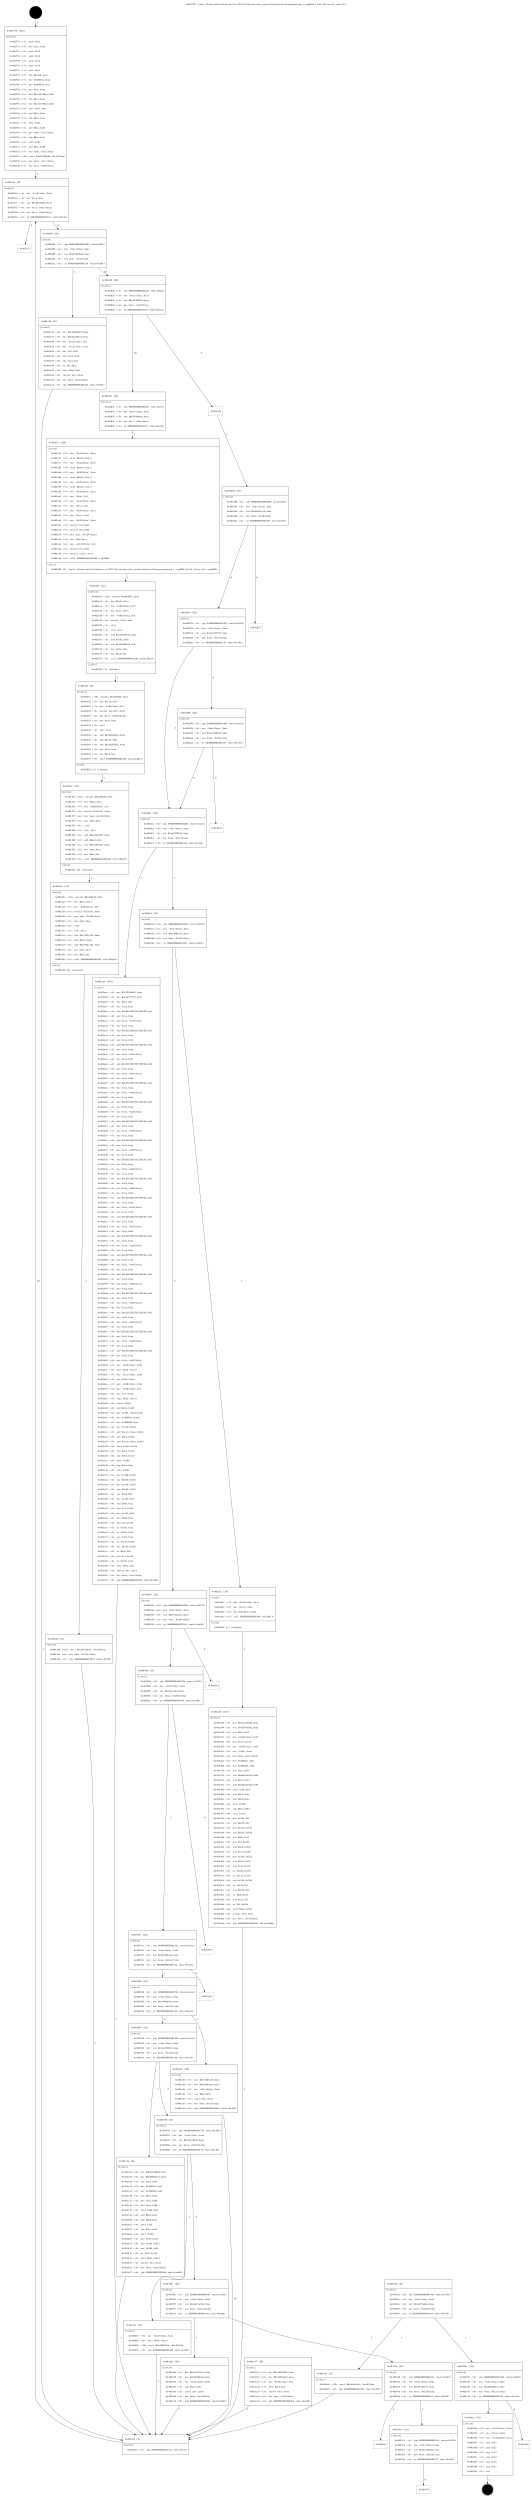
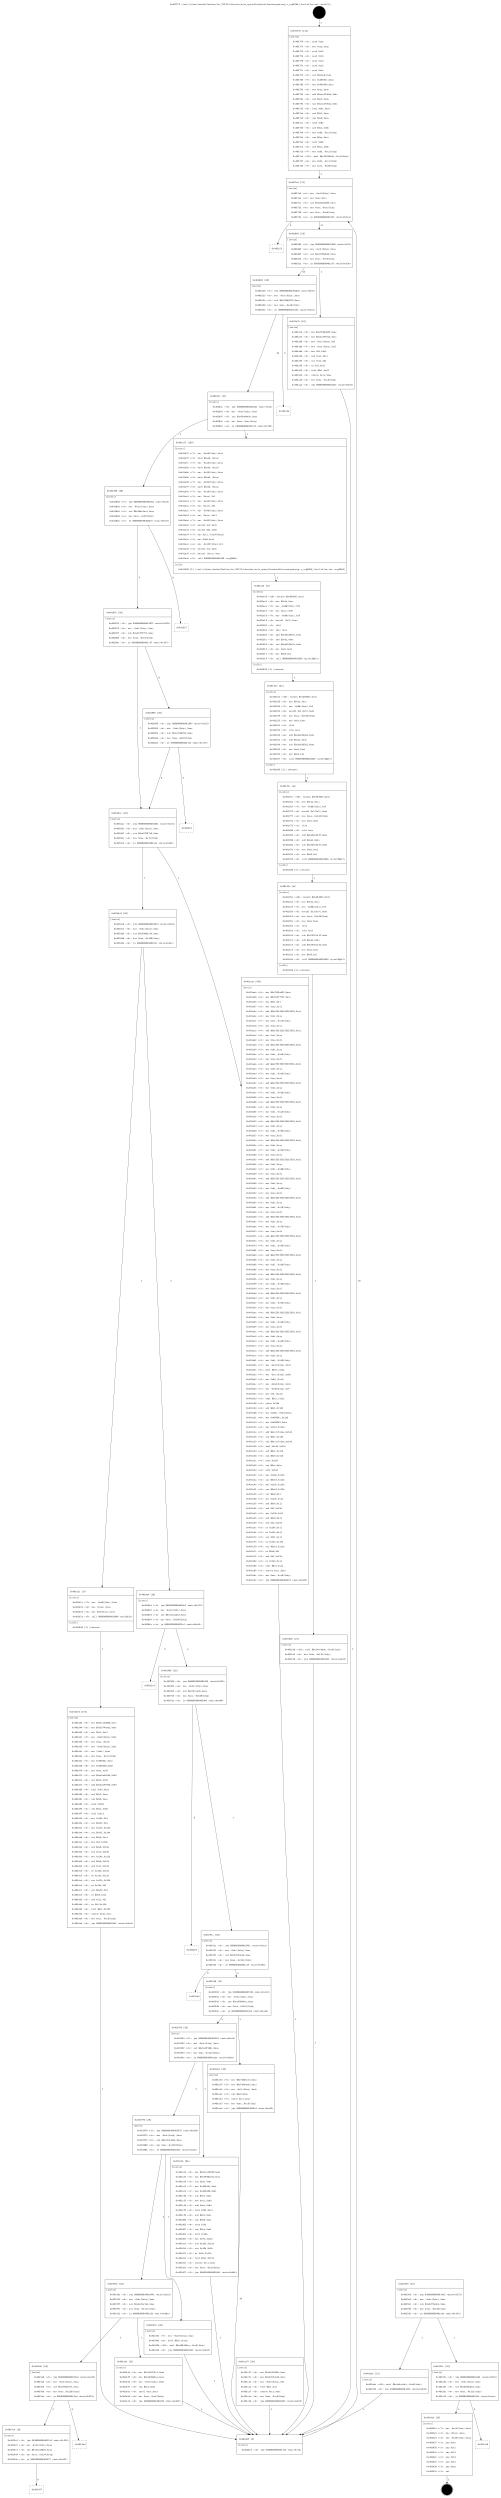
(232, 450) -> (167, 444)
